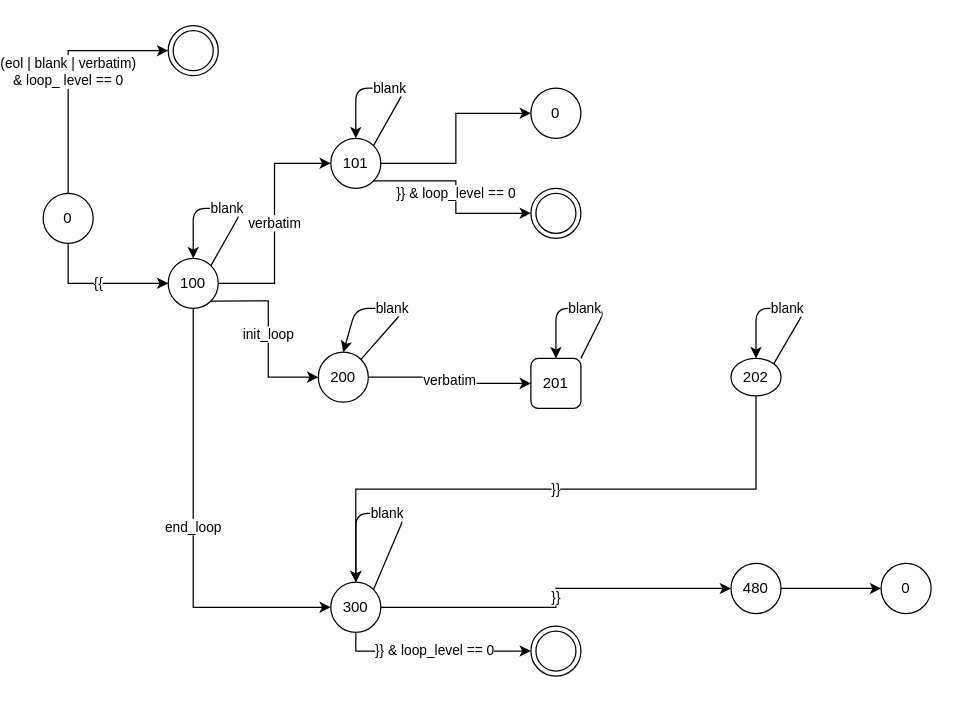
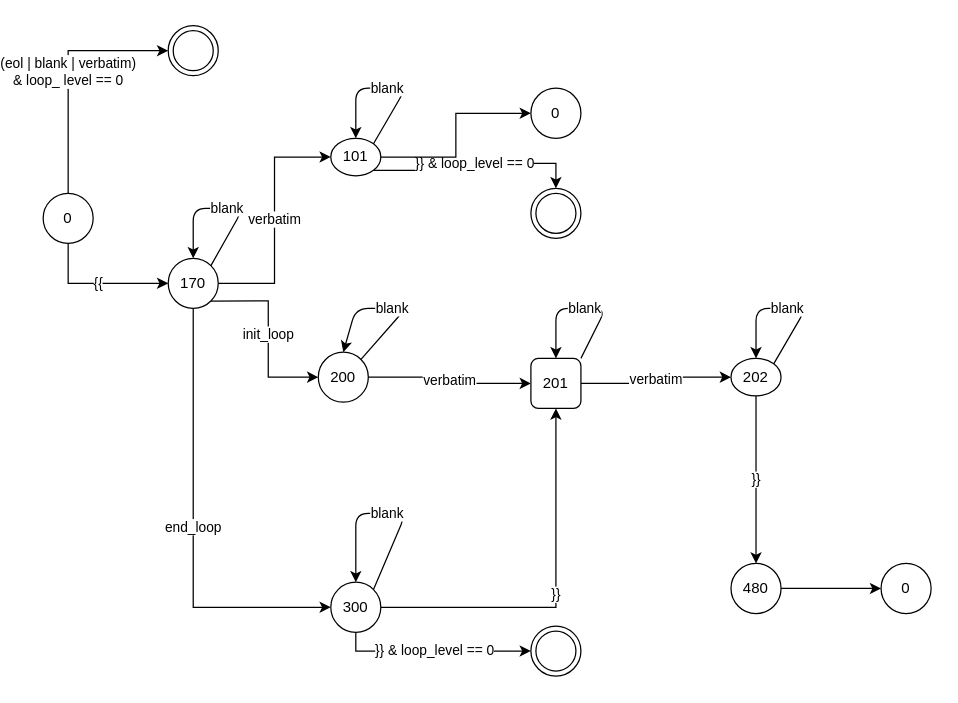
(356, 163) -> (356, 157)
(193, 283) -> (193, 283)
none -> (655, 383)
(552, 489) -> (756, 512)
(631, 588) -> (556, 511)
